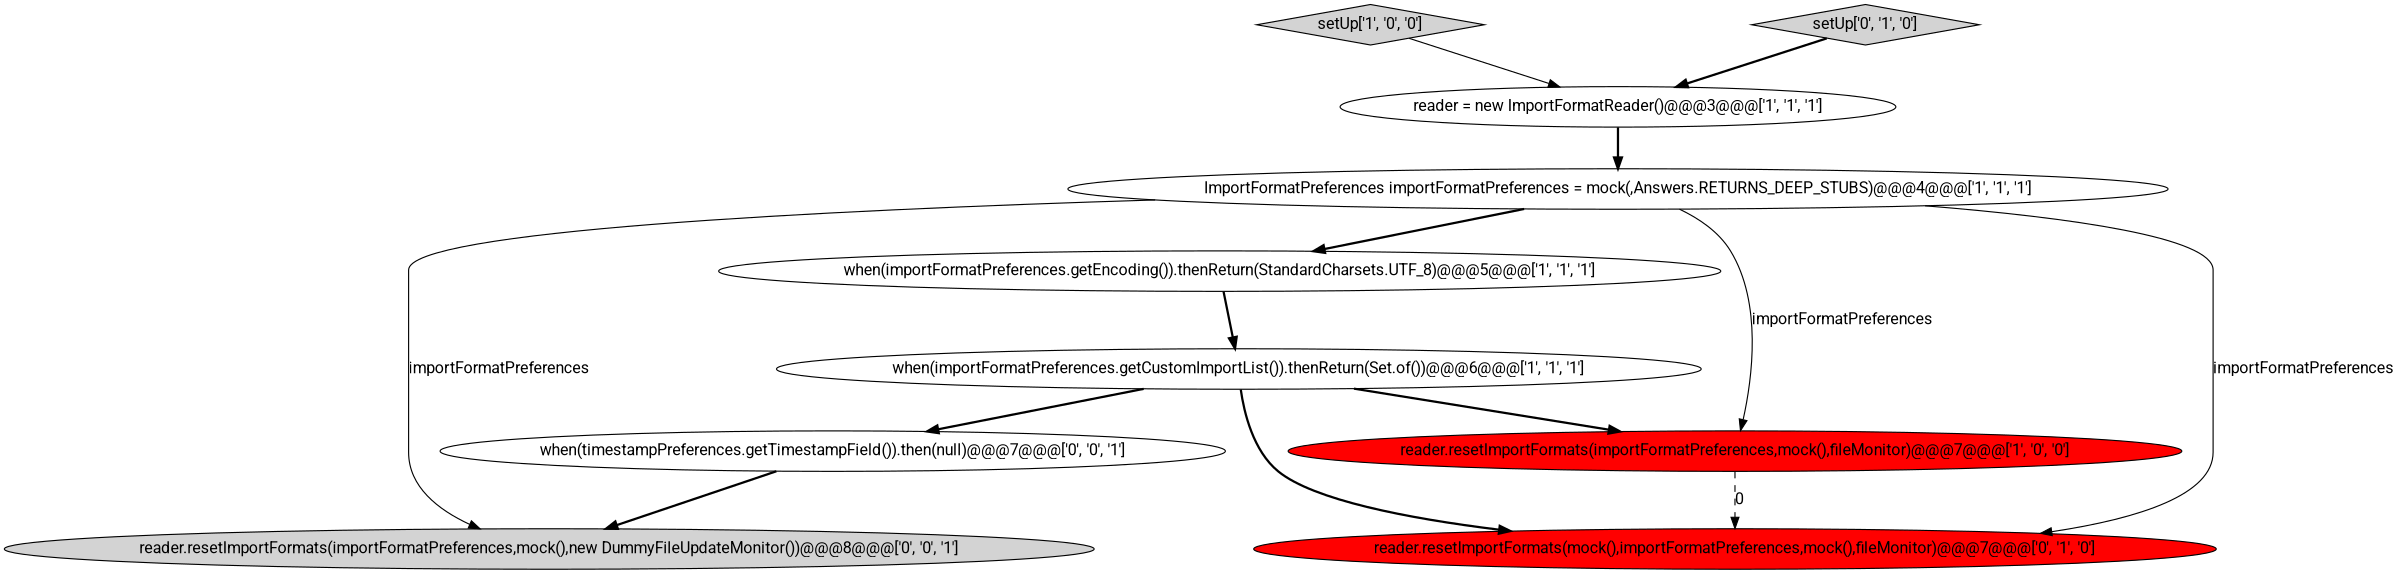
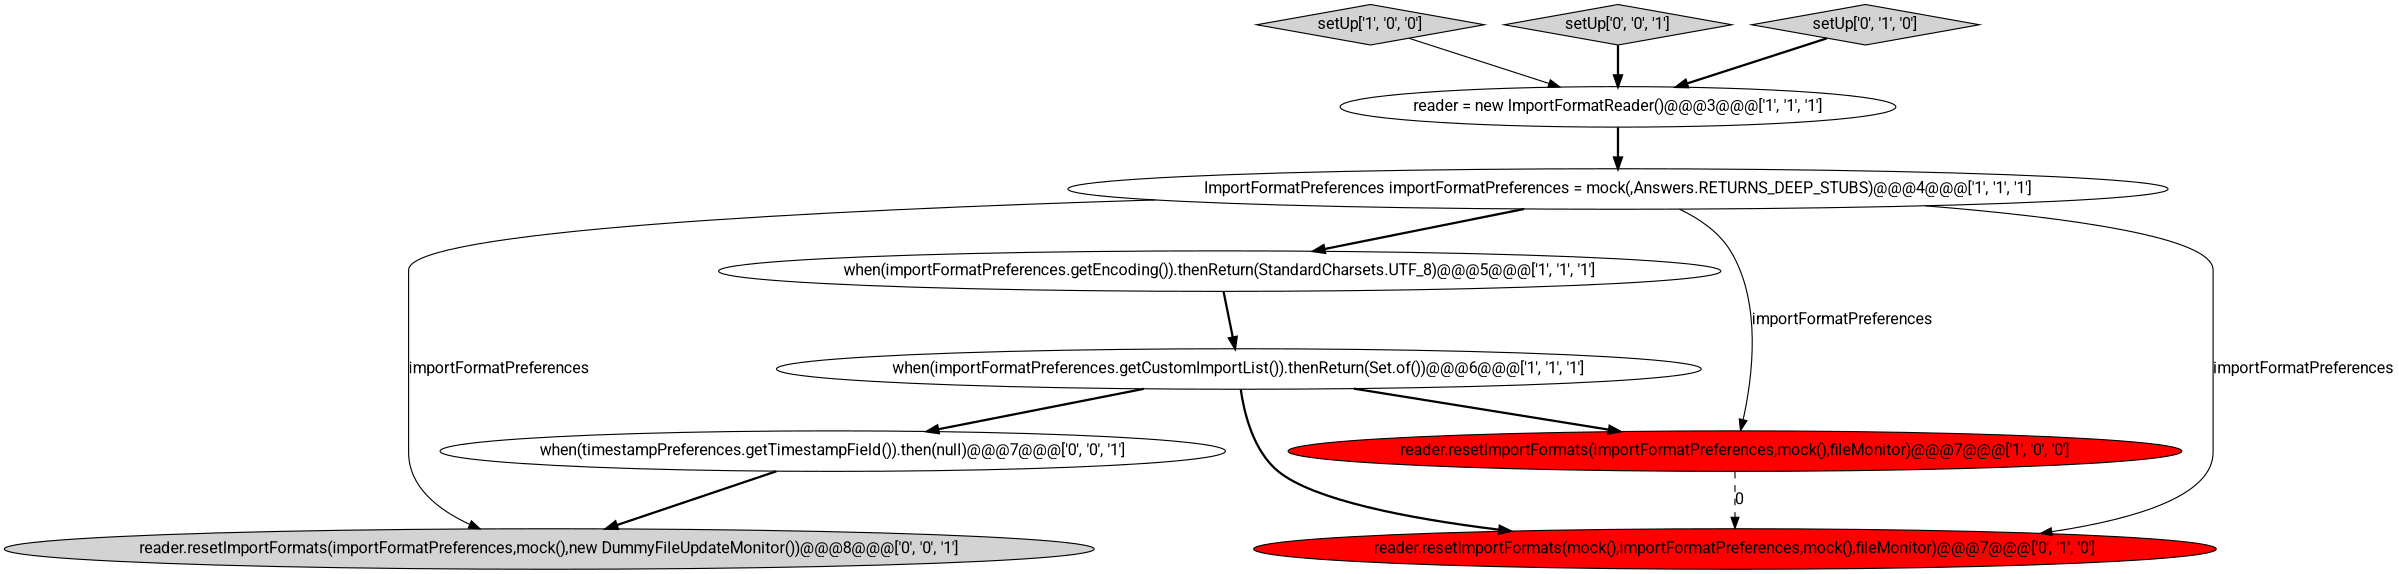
none -> (1618, 25)
